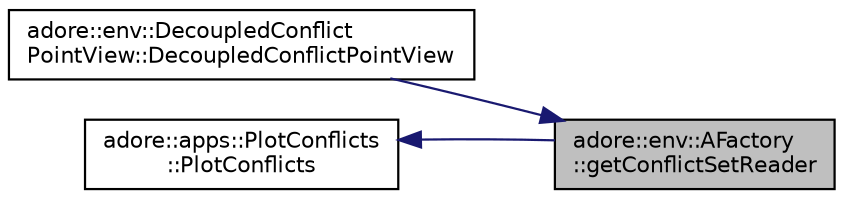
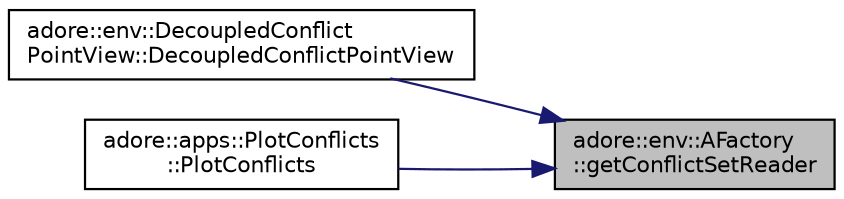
(488, 139) -> (465, 169)
